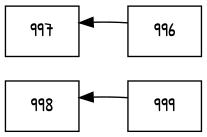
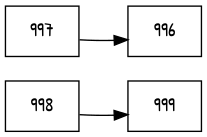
(111, 22) -> (97, 40)
(111, 97) -> (97, 115)
